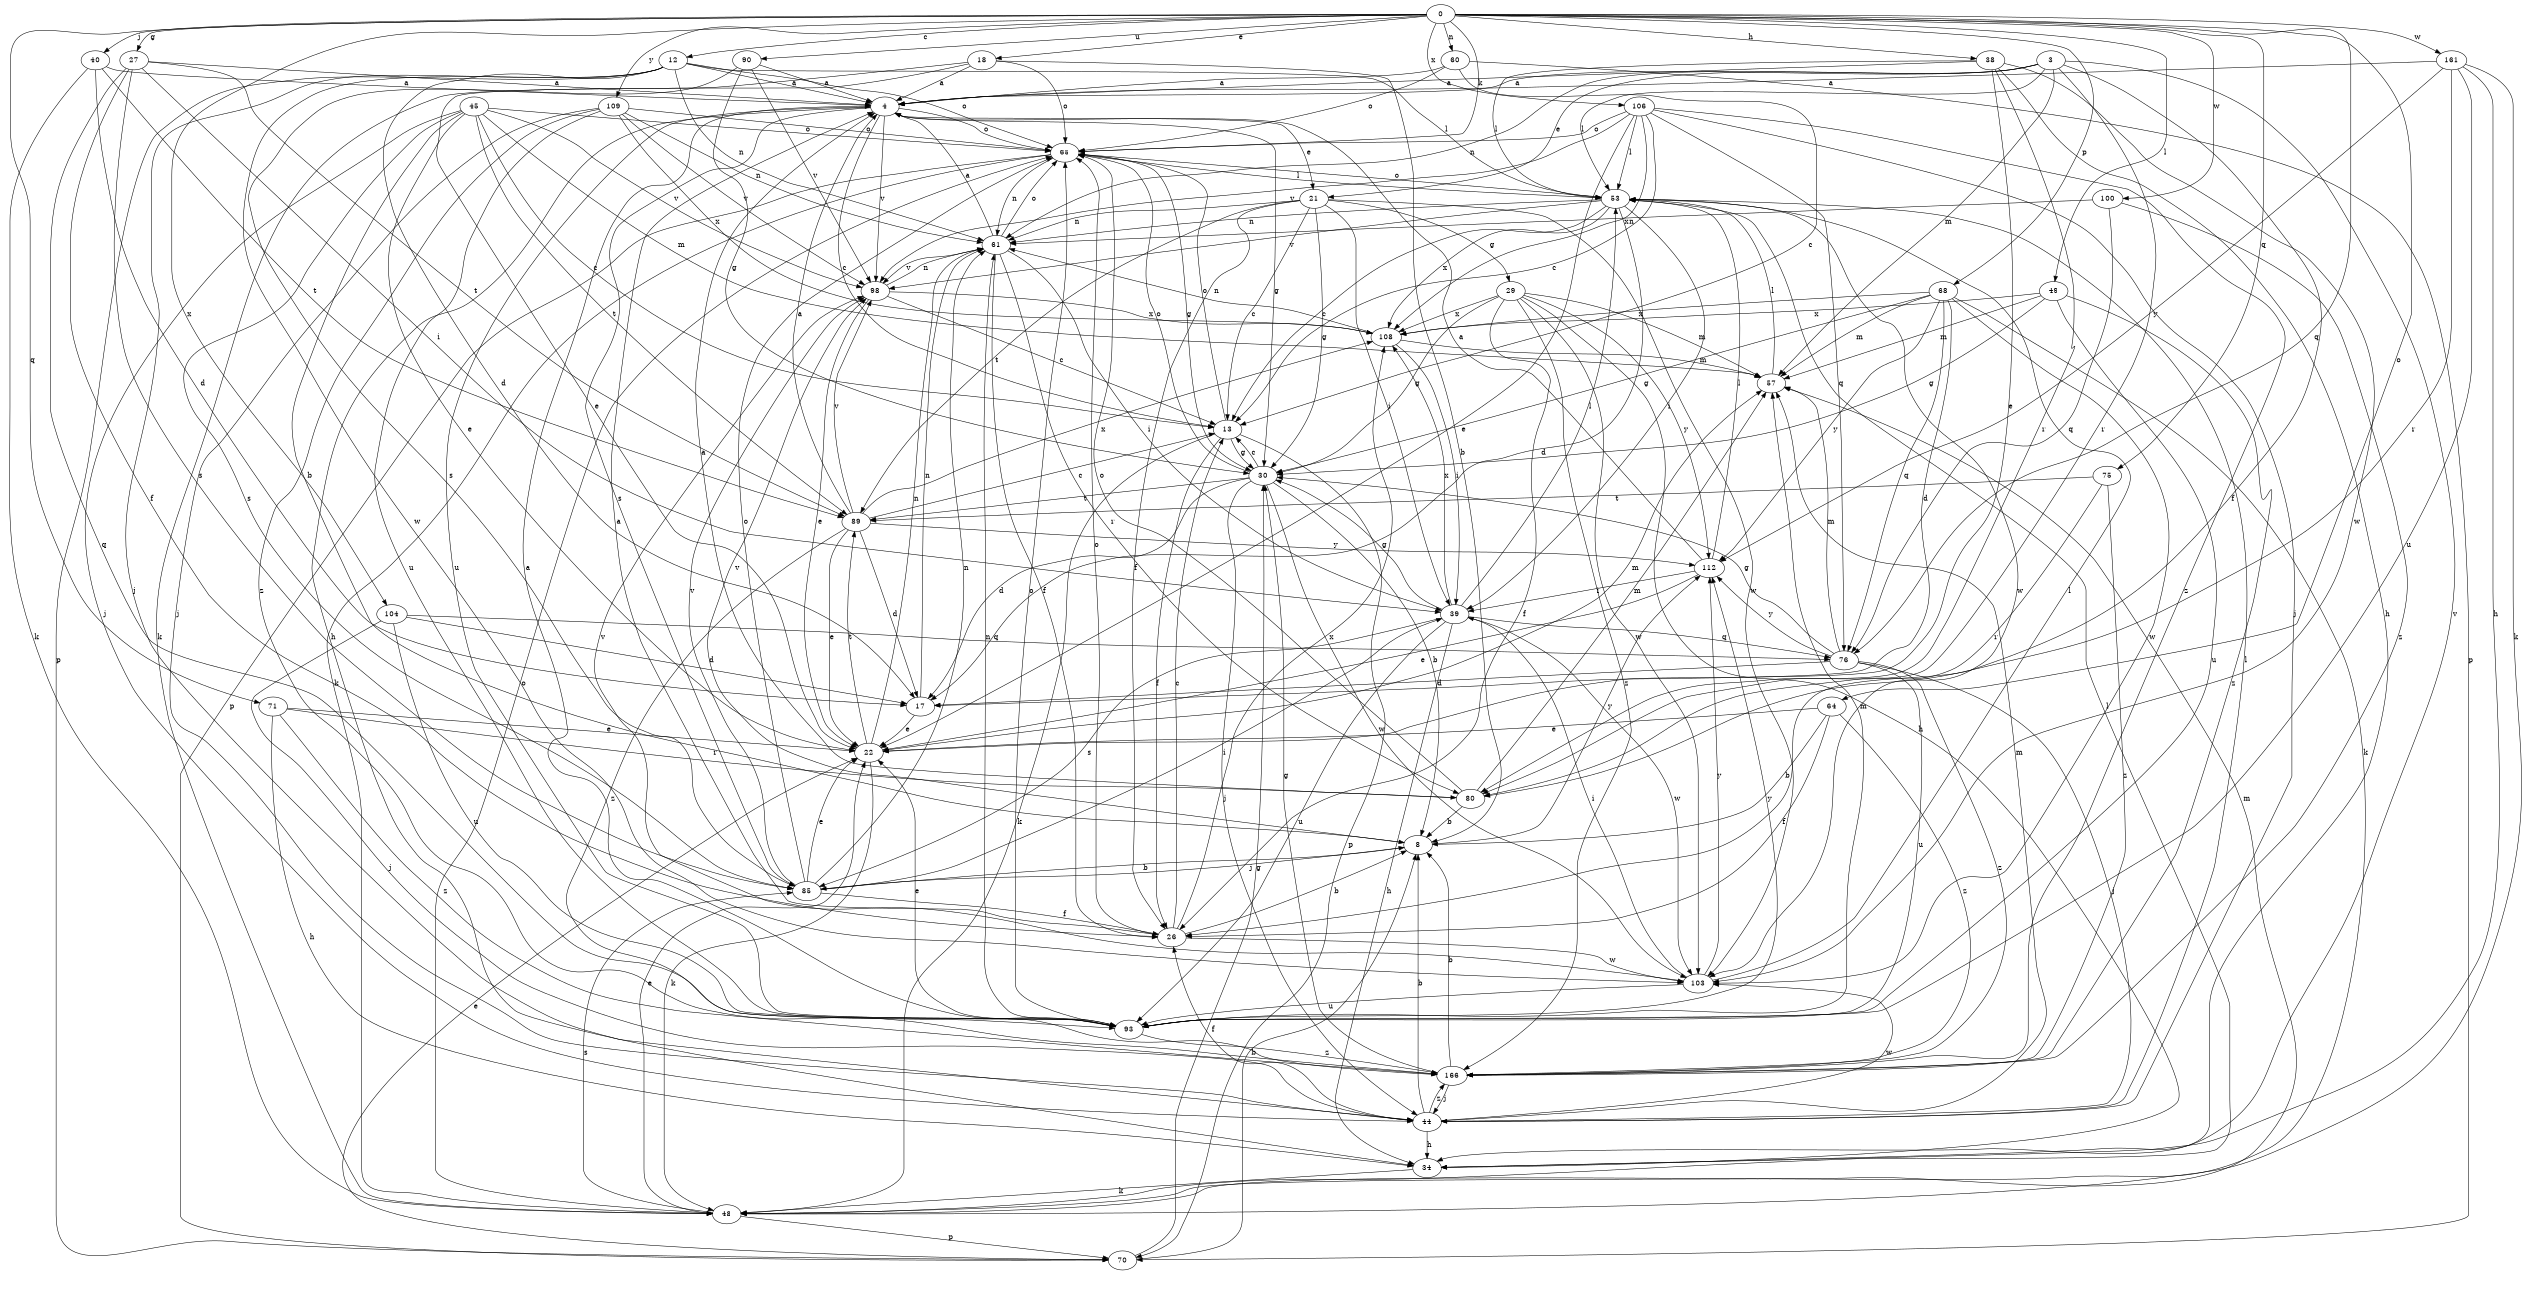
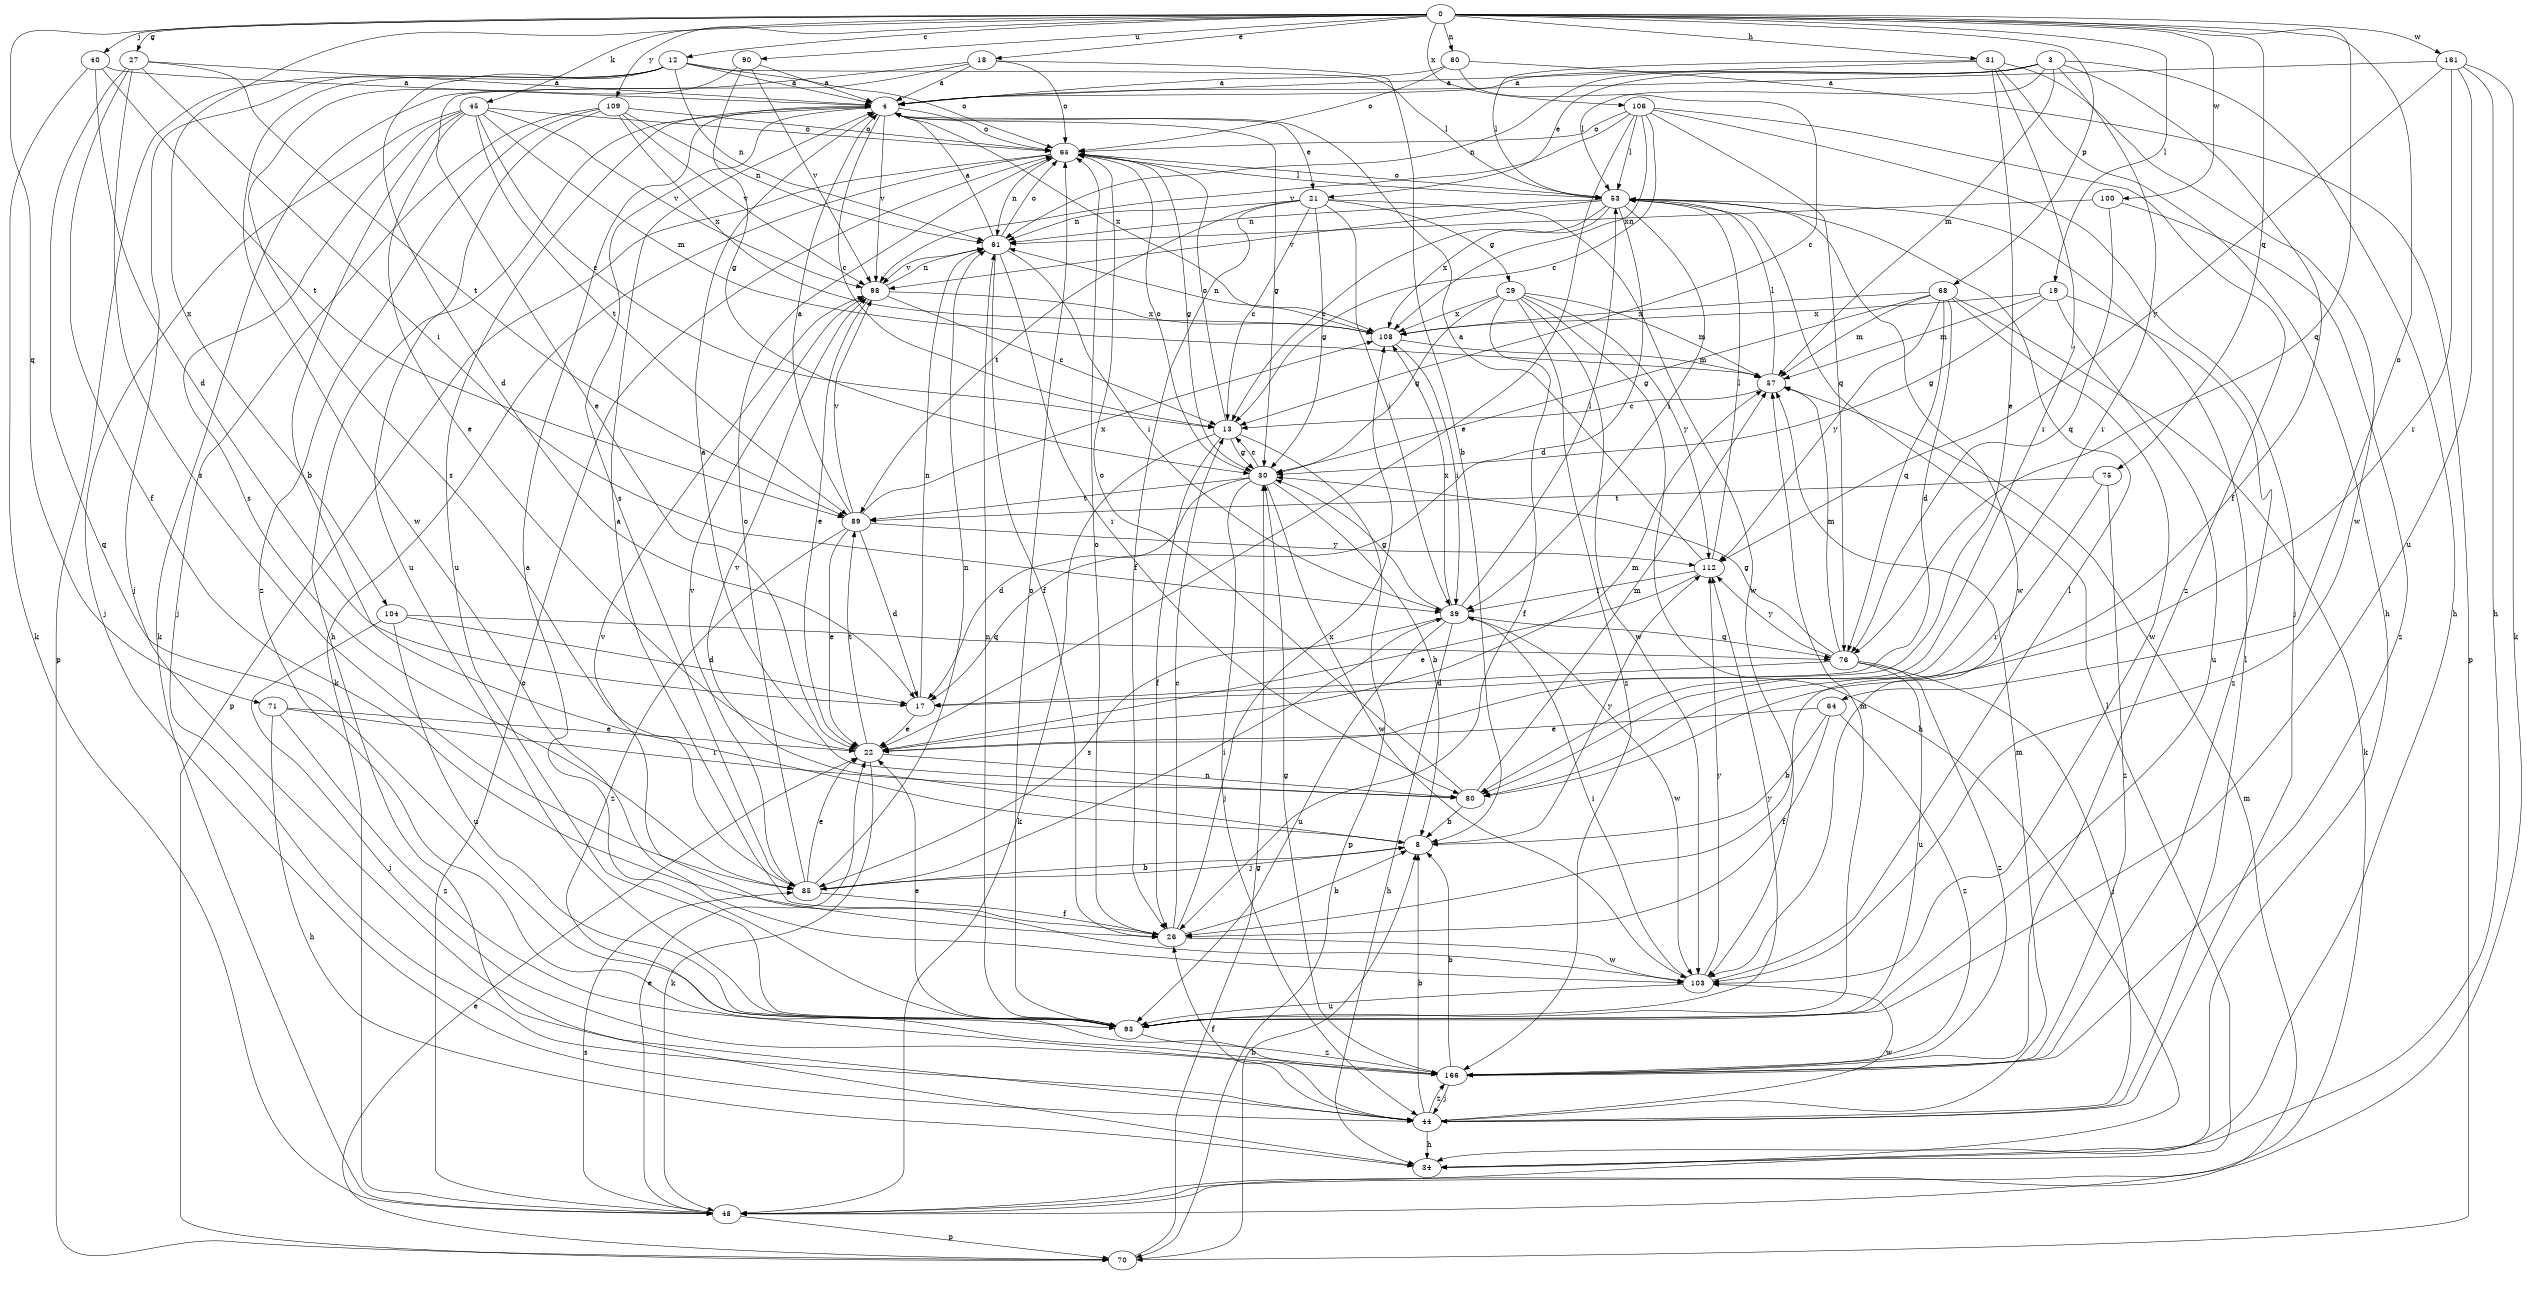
(1991, 60) -> (1991, 60)
(1386, 139) -> (953, 20)
none -> (1130, 233)
(2054, 291) -> (2054, 291)
(1031, 478) -> (1505, 417)
(913, 500) -> (1153, 774)
(2455, 614) -> (2455, 614)
(1080, 1191) -> none
